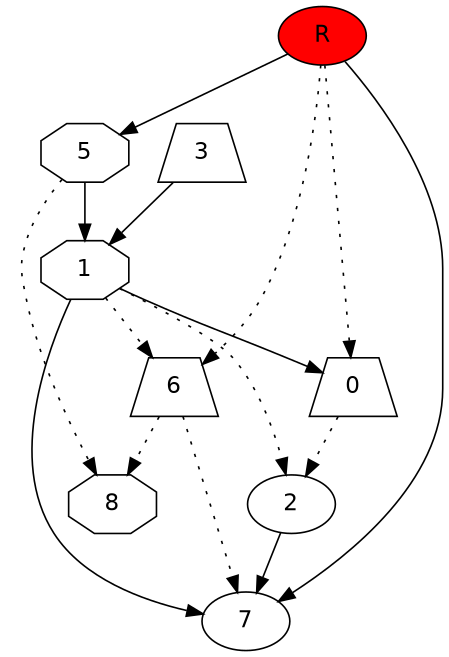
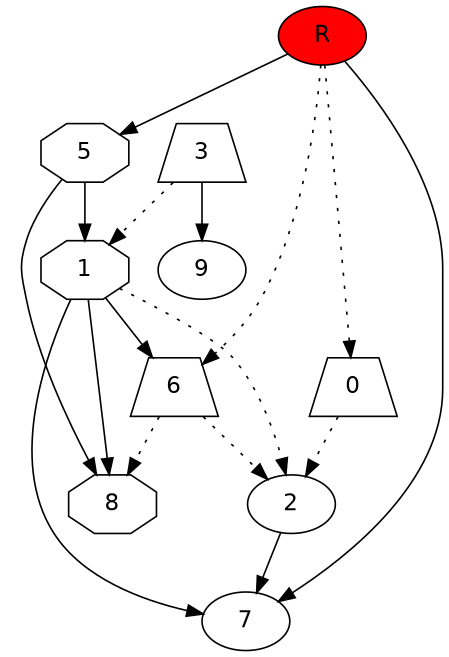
(147, 208) -> (147, 208)
none -> (202, 270)
(31, 320) -> (31, 320)
(124, 321) -> (124, 321)
(213, 329) -> (98, 379)
(208, 497) -> (229, 442)
